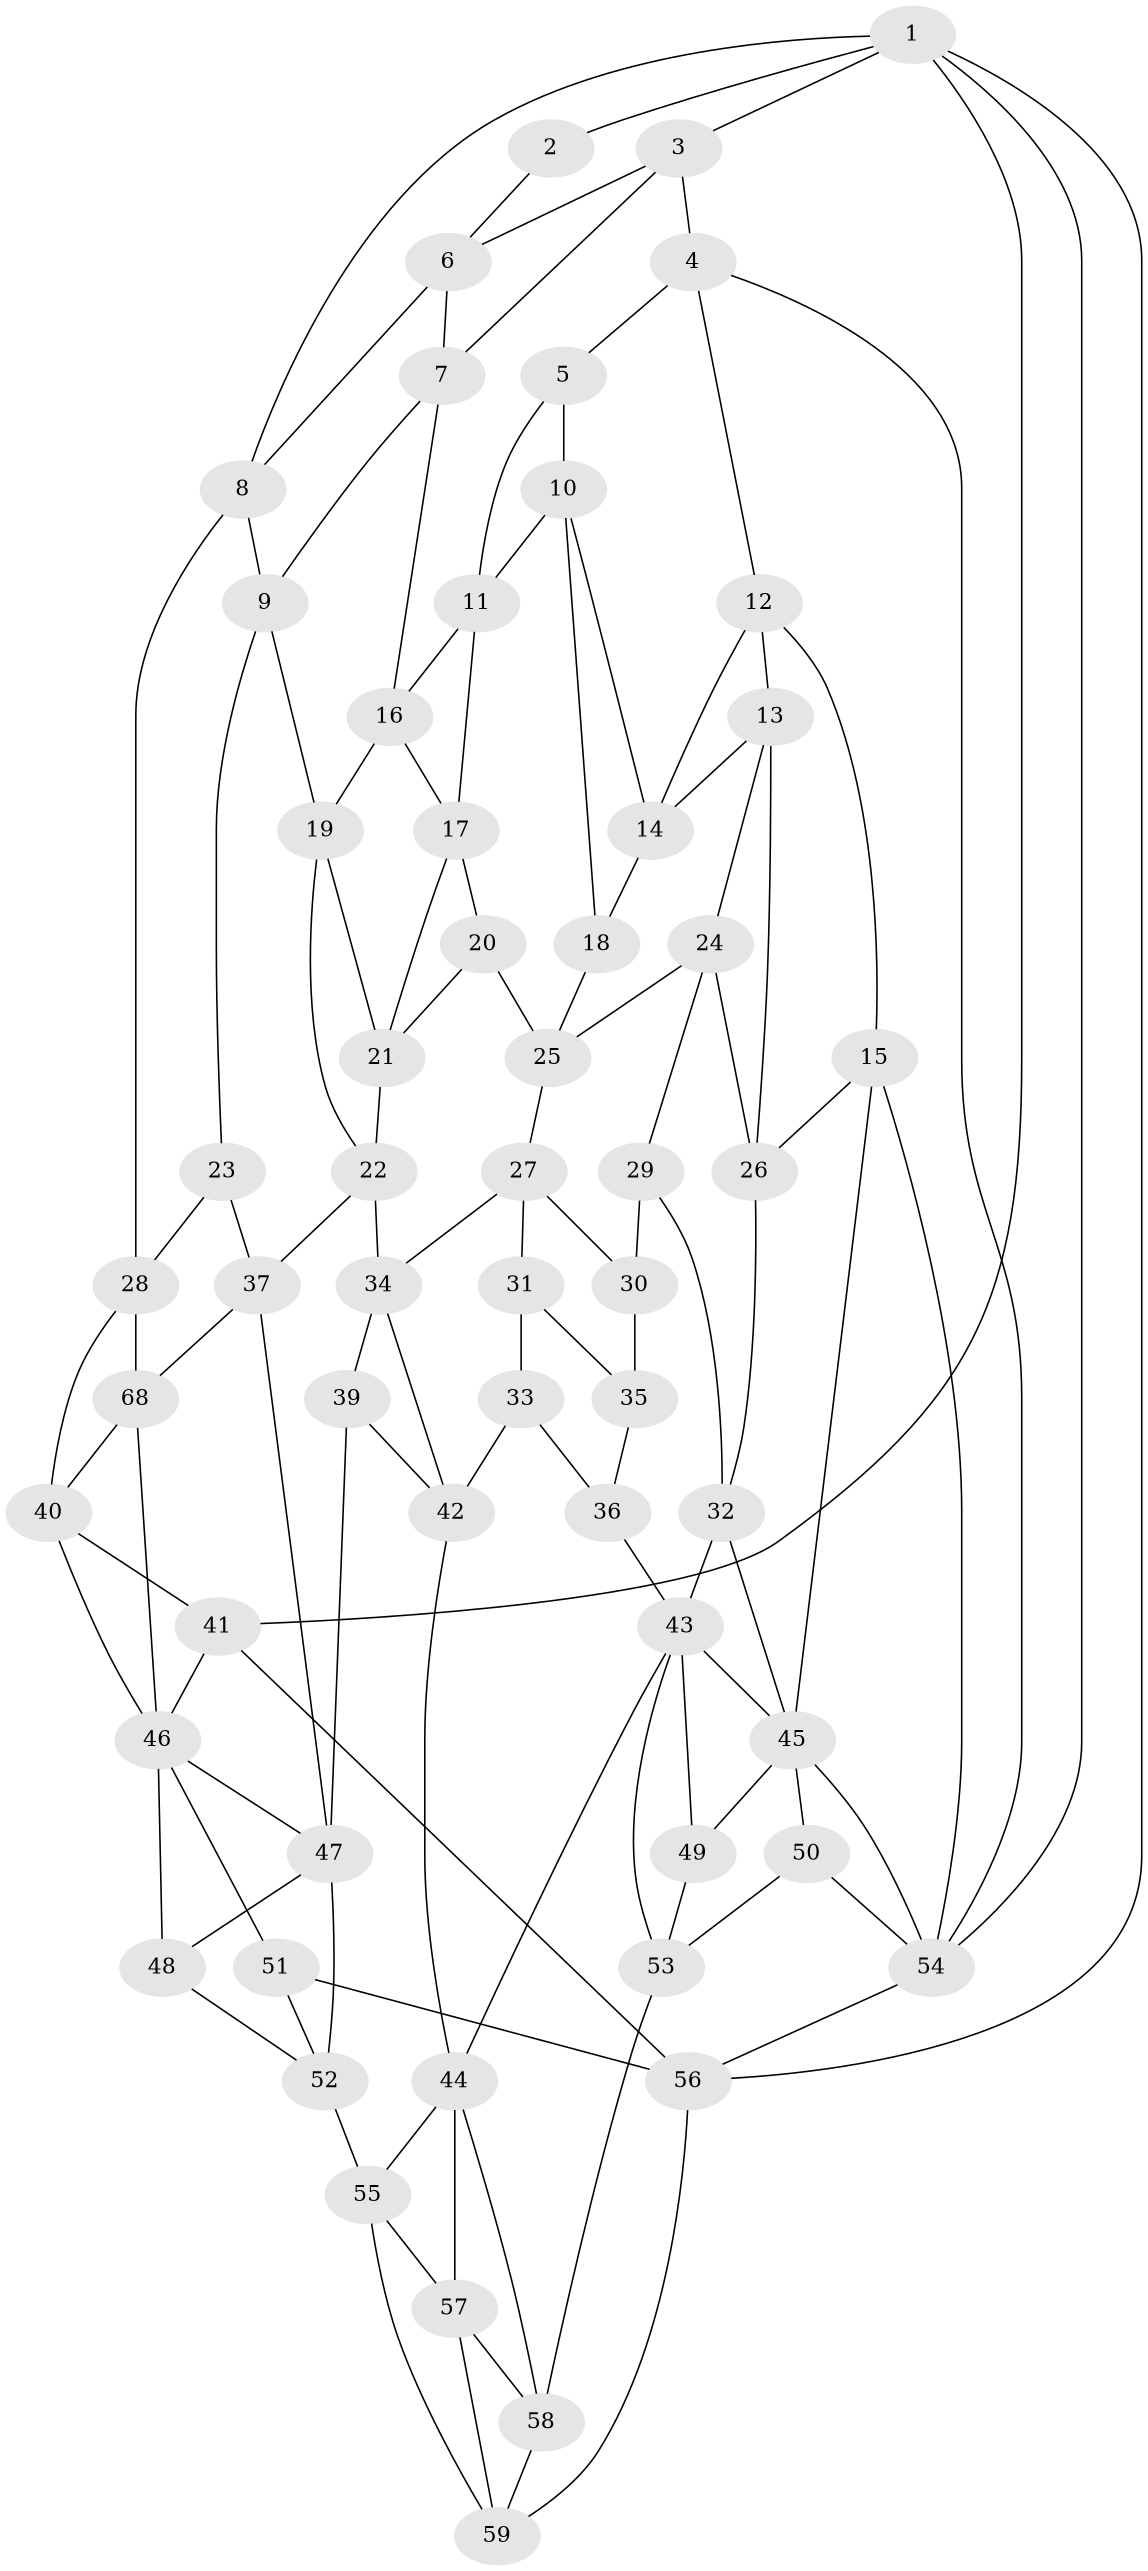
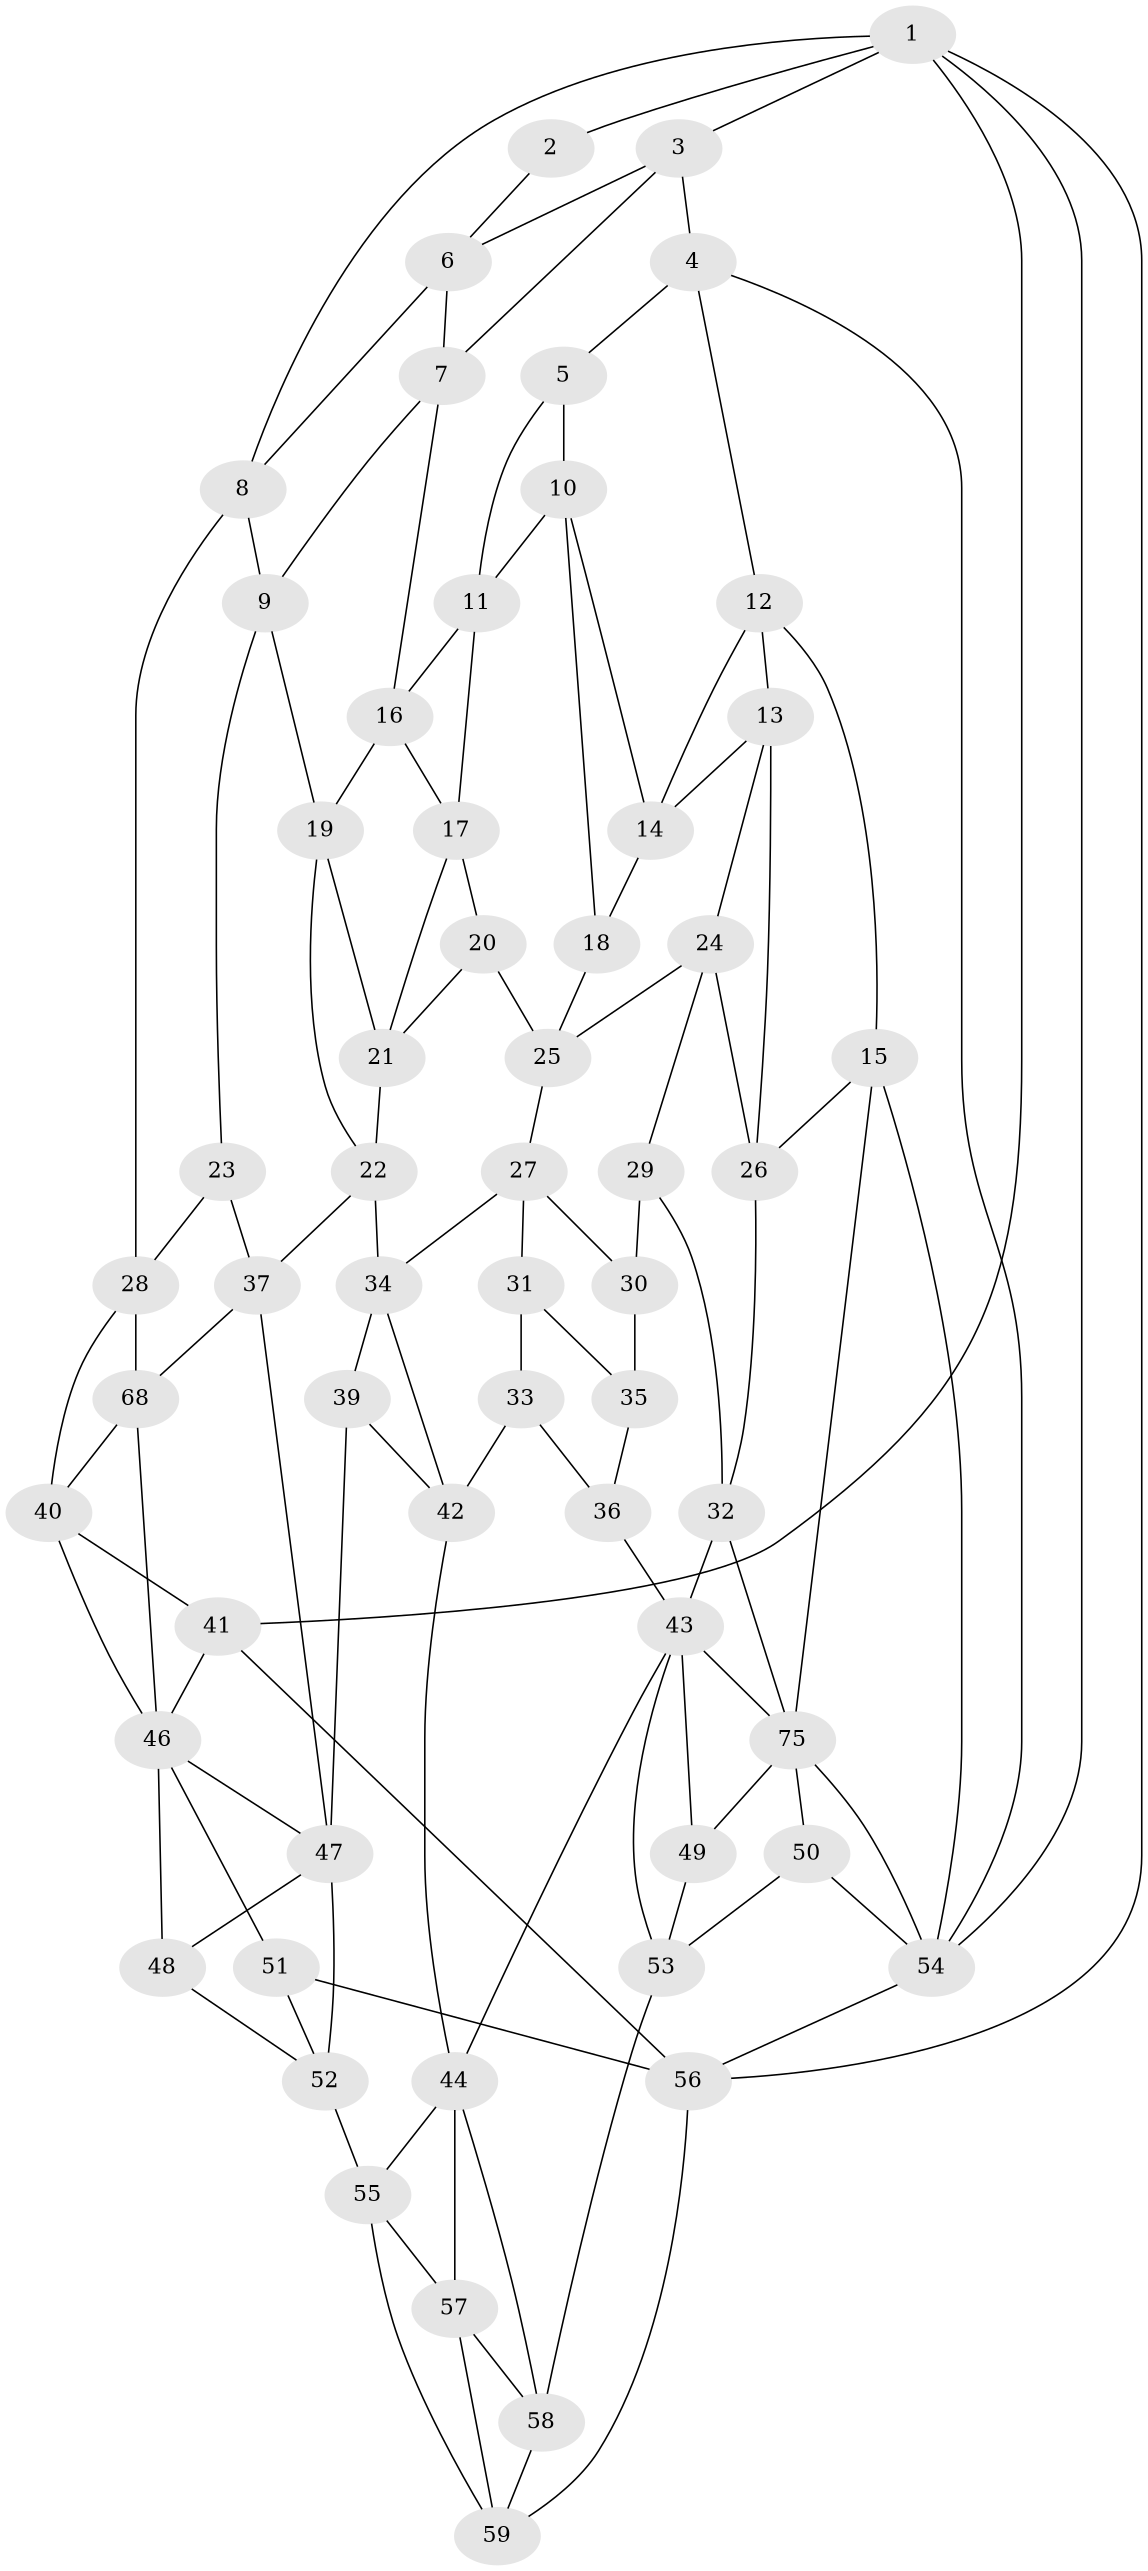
(793, 1740) -> (793, 1740)
